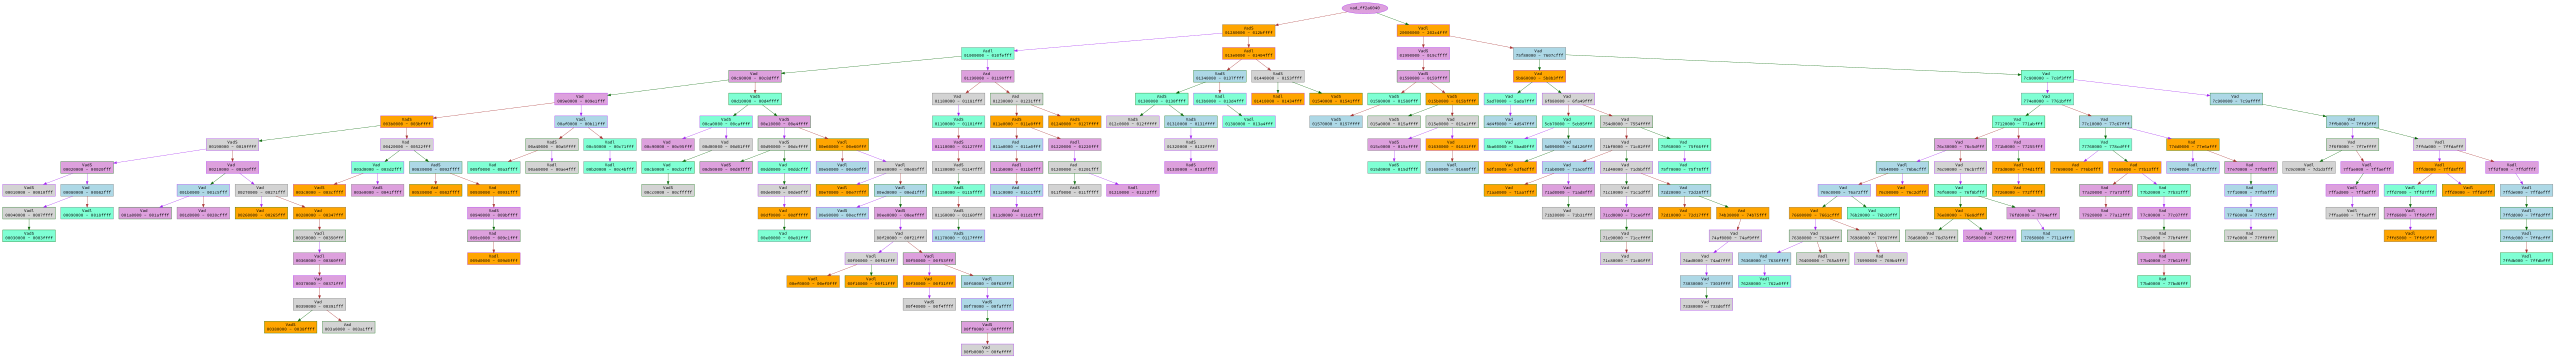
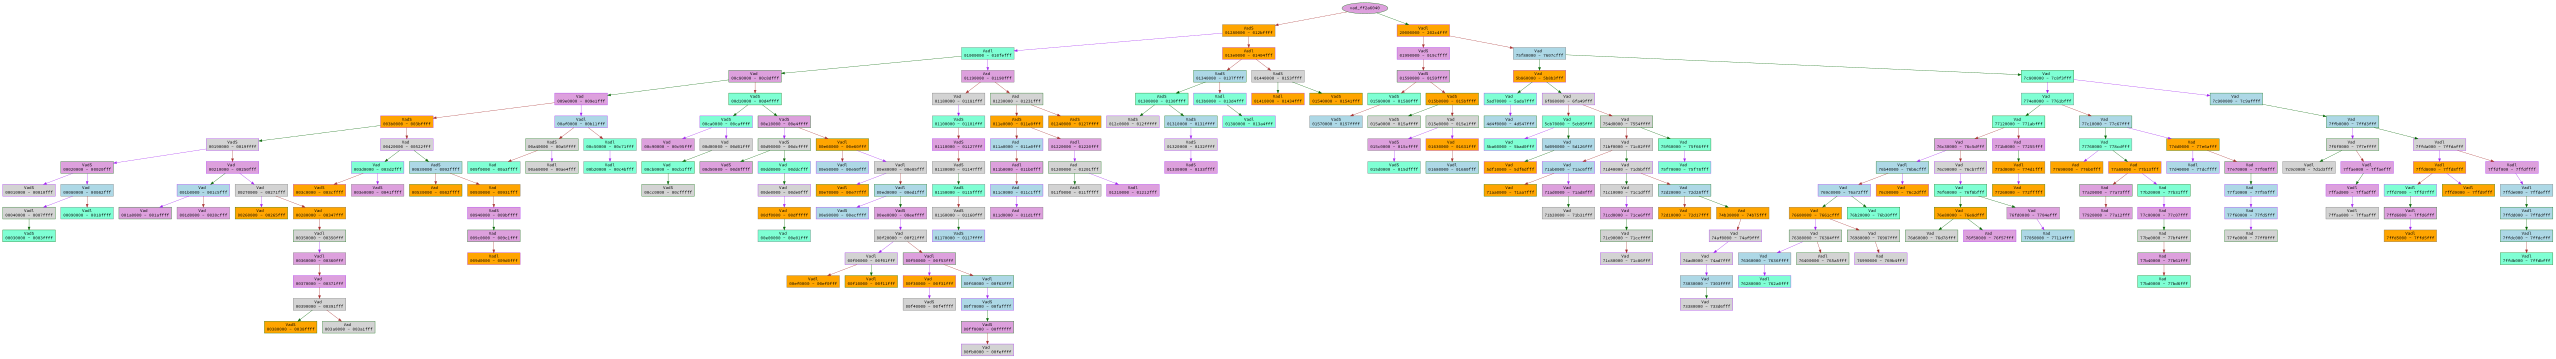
(1365, 8) -> (1365, 8)
